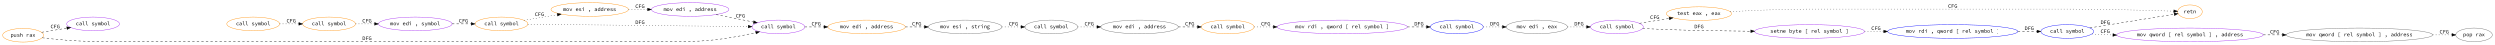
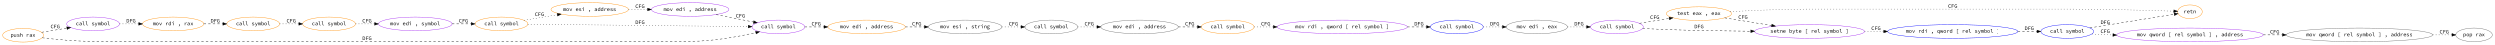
none -> (1748, 22)
none -> (173, 24)
